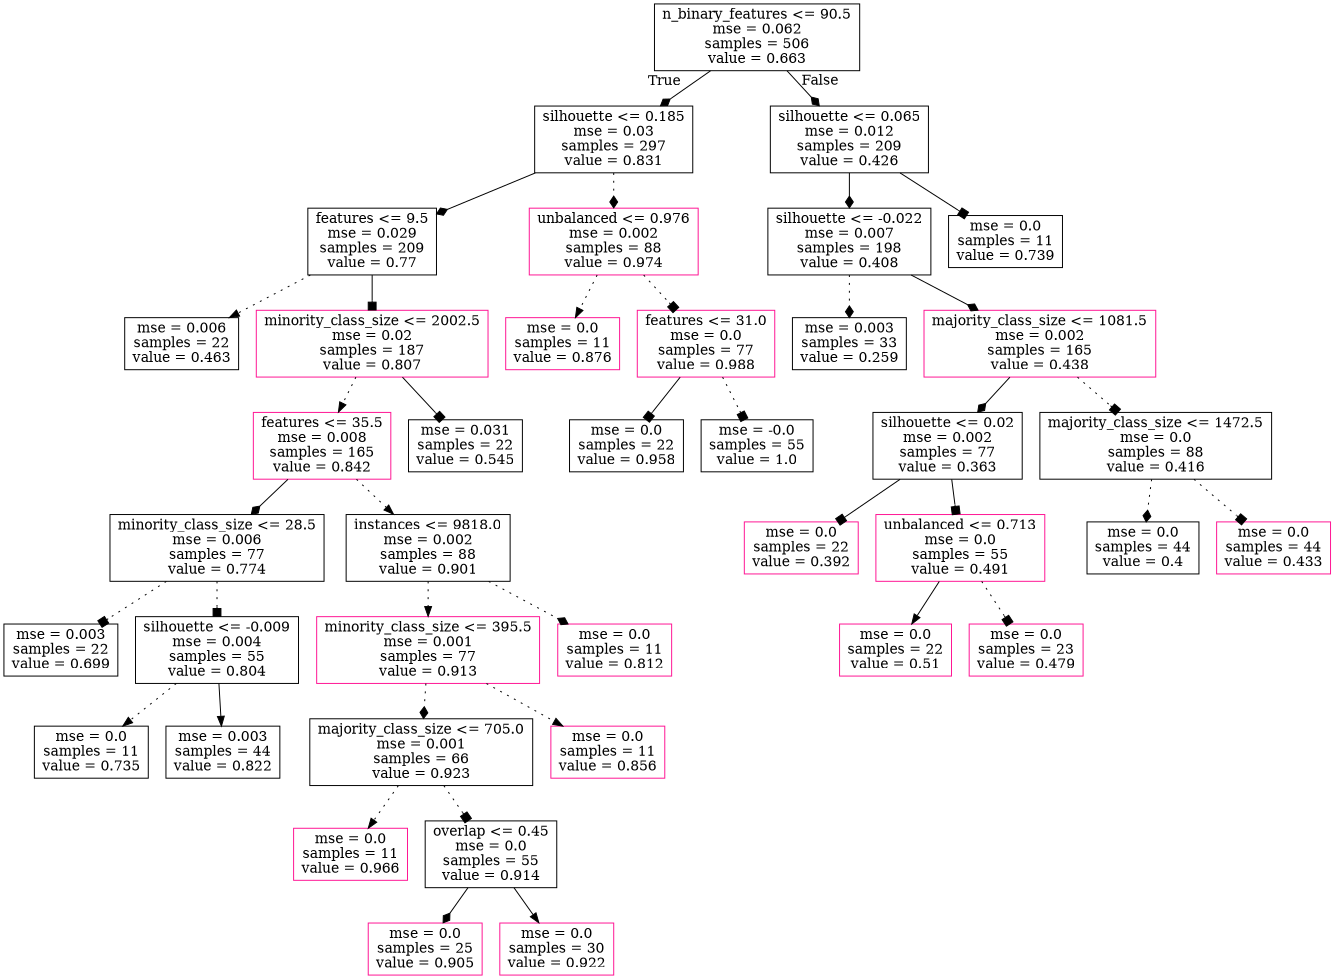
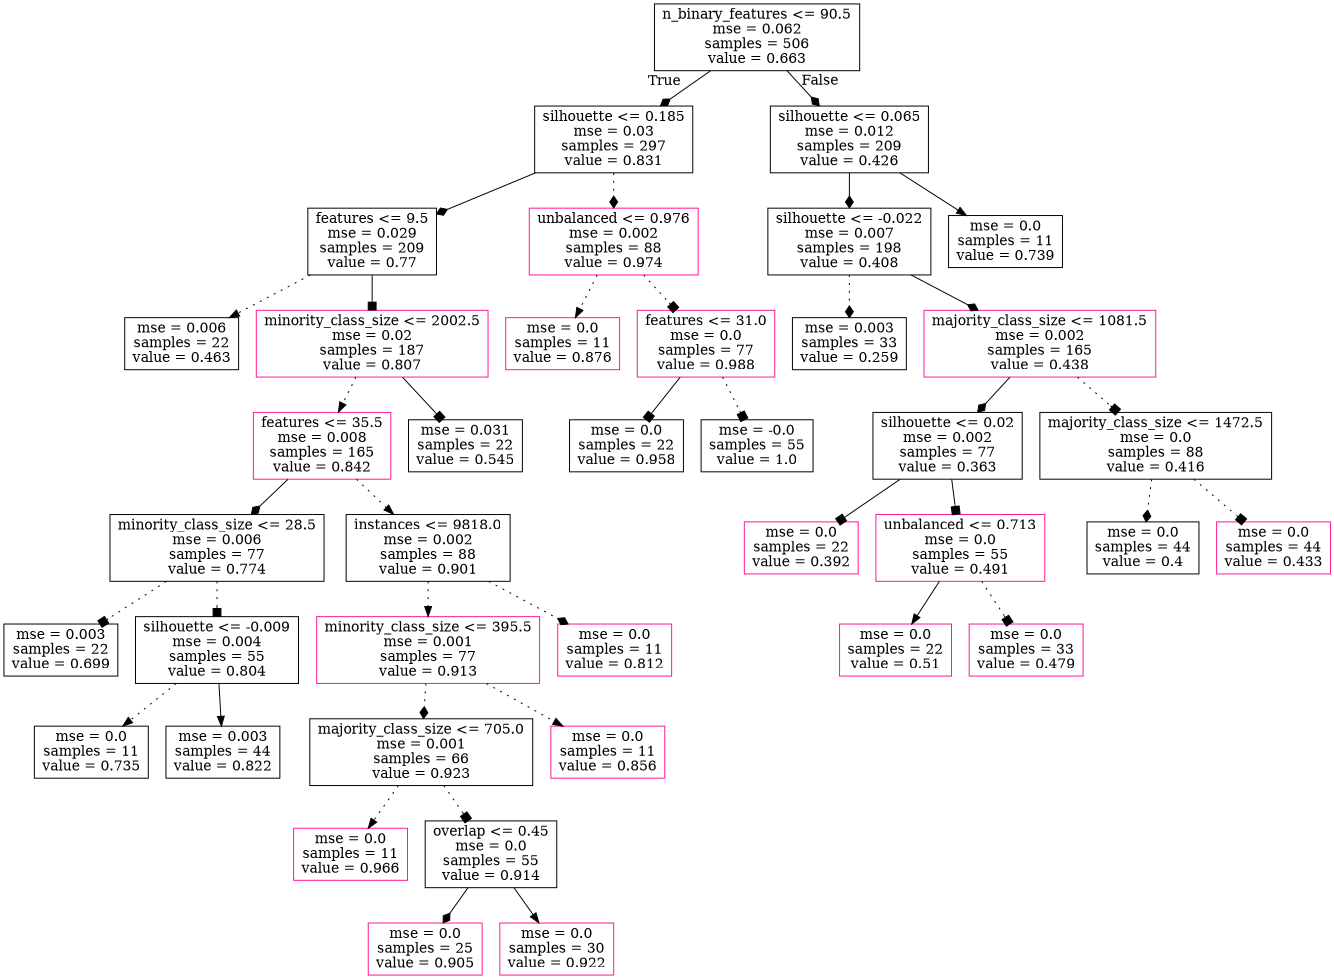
(929, 192) -> (929, 192)
(1026, 650) -> (1026, 650)
